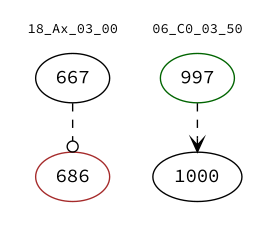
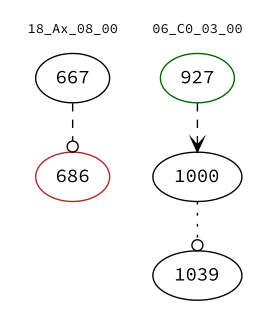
(73, 29) -> (73, 29)
(198, 29) -> (198, 29)
(197, 78) -> (197, 78)
none -> (197, 276)
